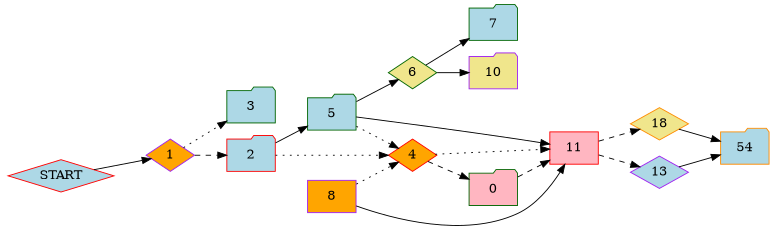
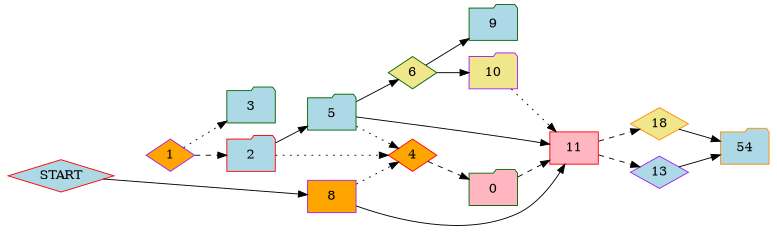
(493, 24) -> (493, 24)
(488, 152) -> (530, 107)
(118, 165) -> (201, 187)
